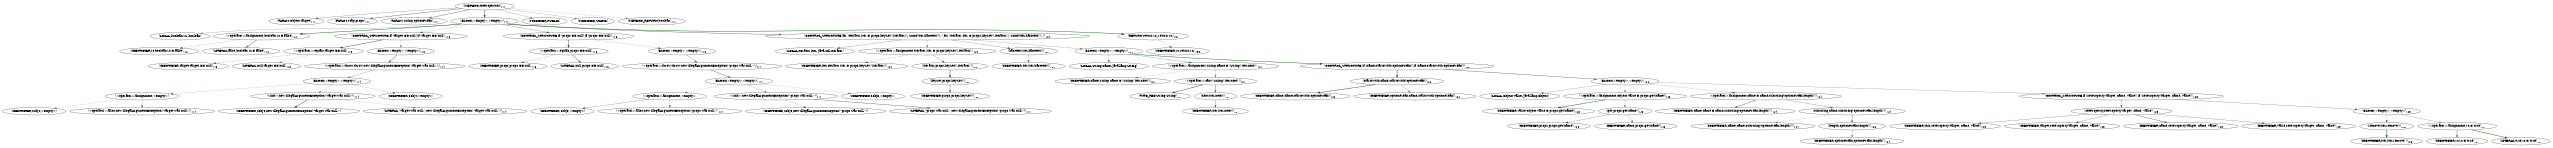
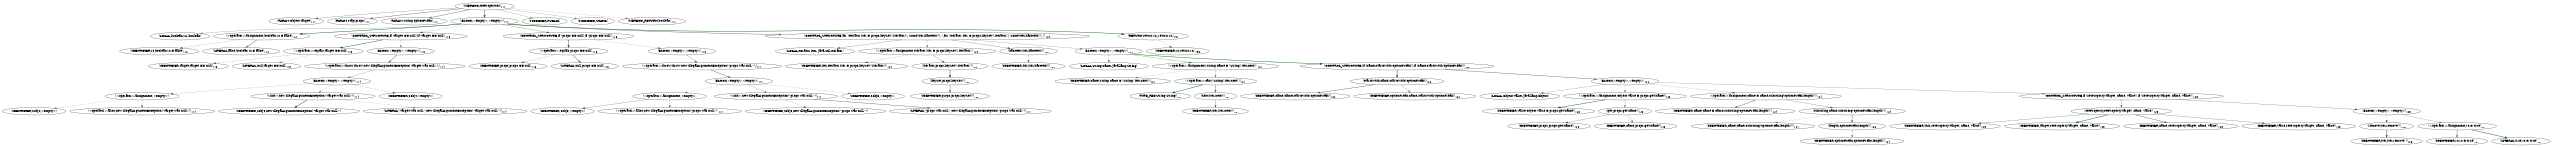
(1348, 89) -> (1348, 89)
(2093, 118) -> (2093, 118)
